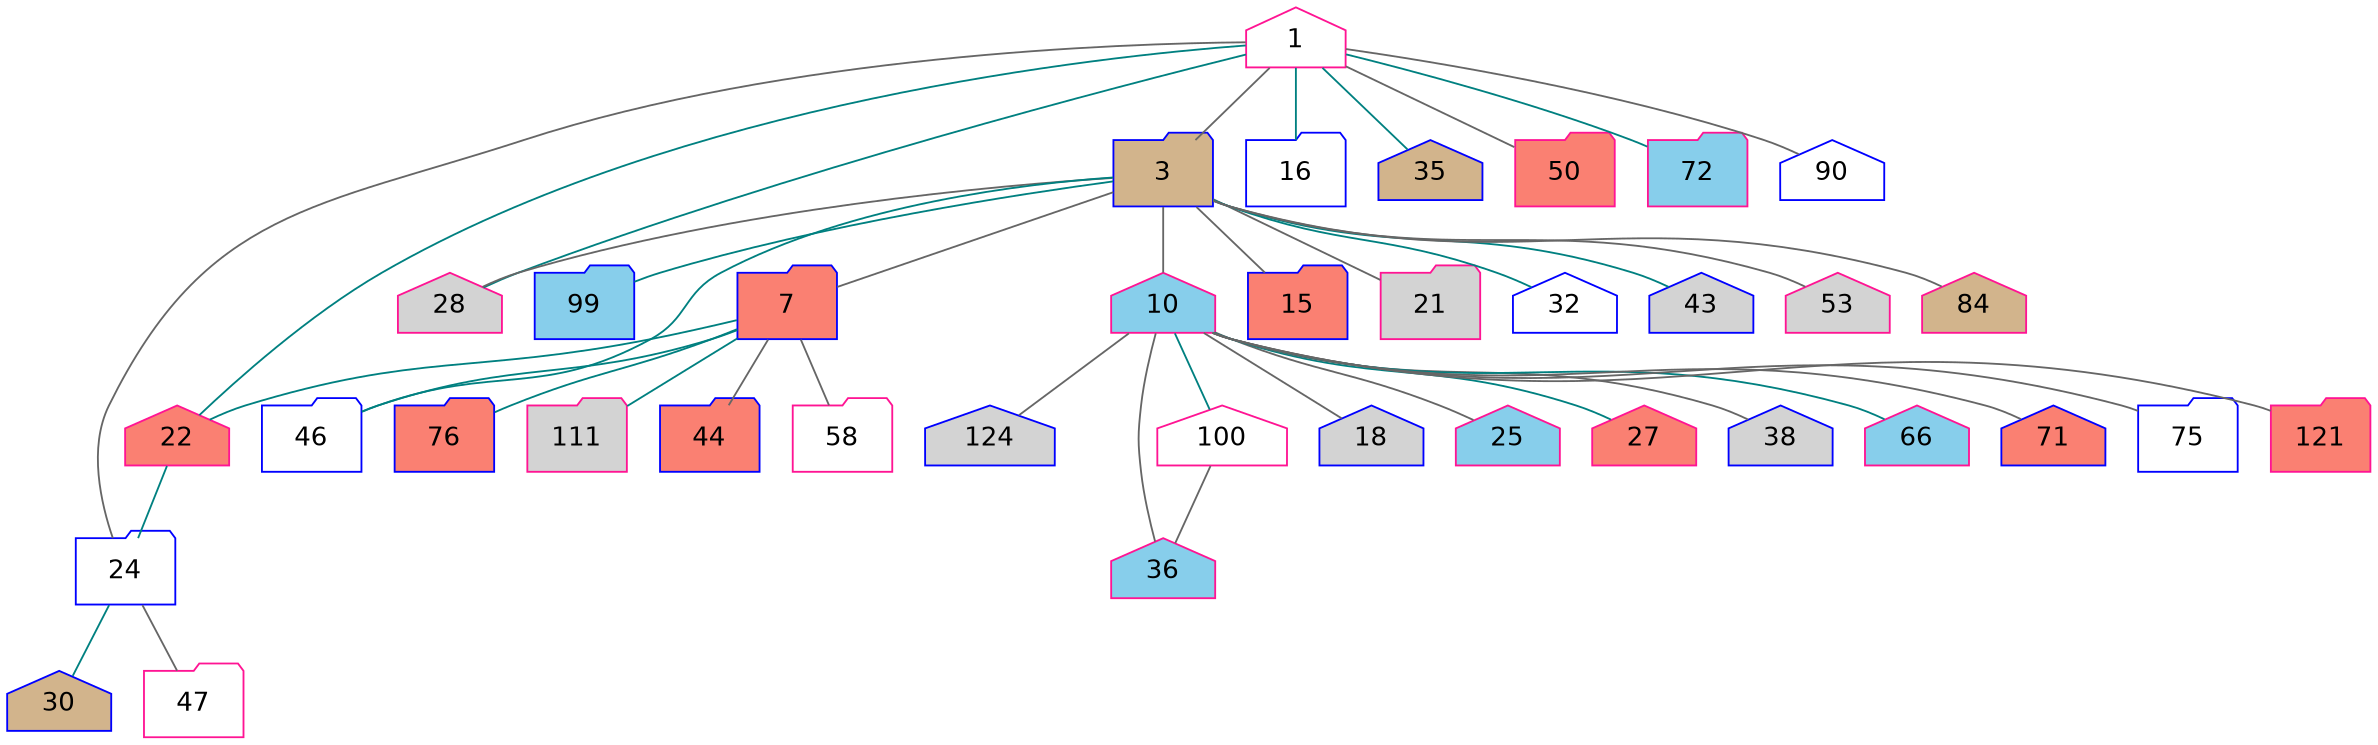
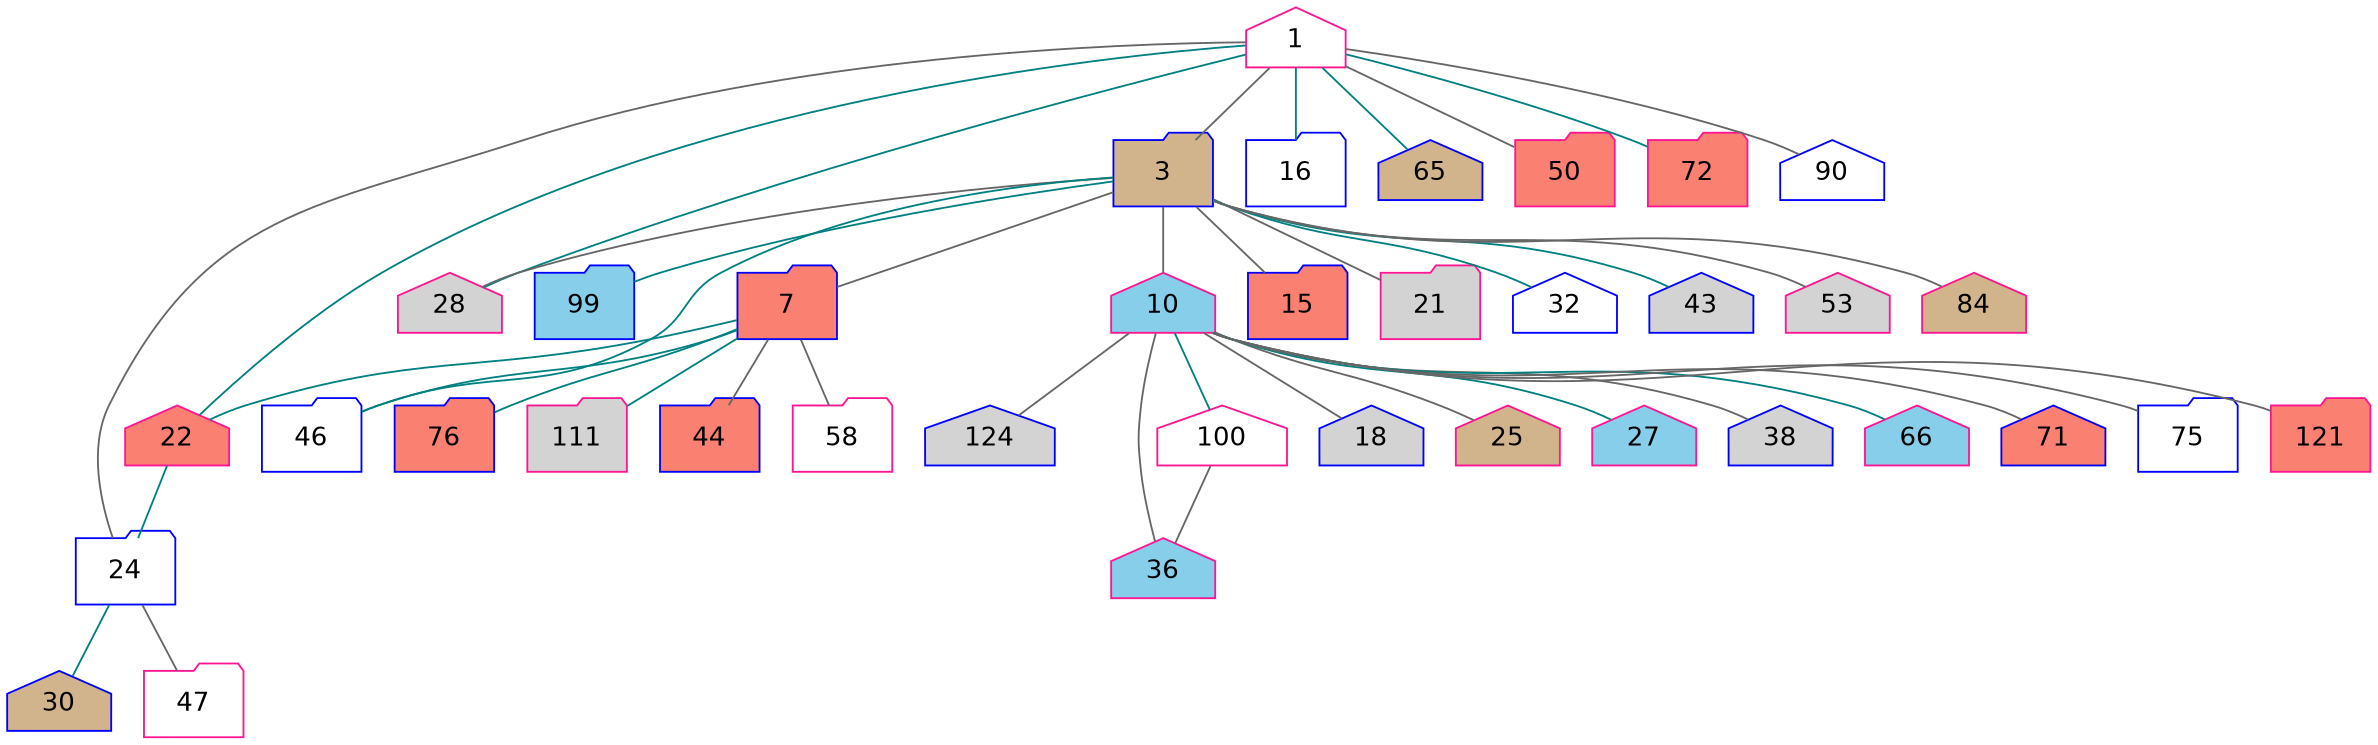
(1430, 173) -> (1430, 173)
(1698, 173) -> (1698, 173)
(1508, 439) -> (1508, 439)
(1644, 439) -> (1644, 439)
